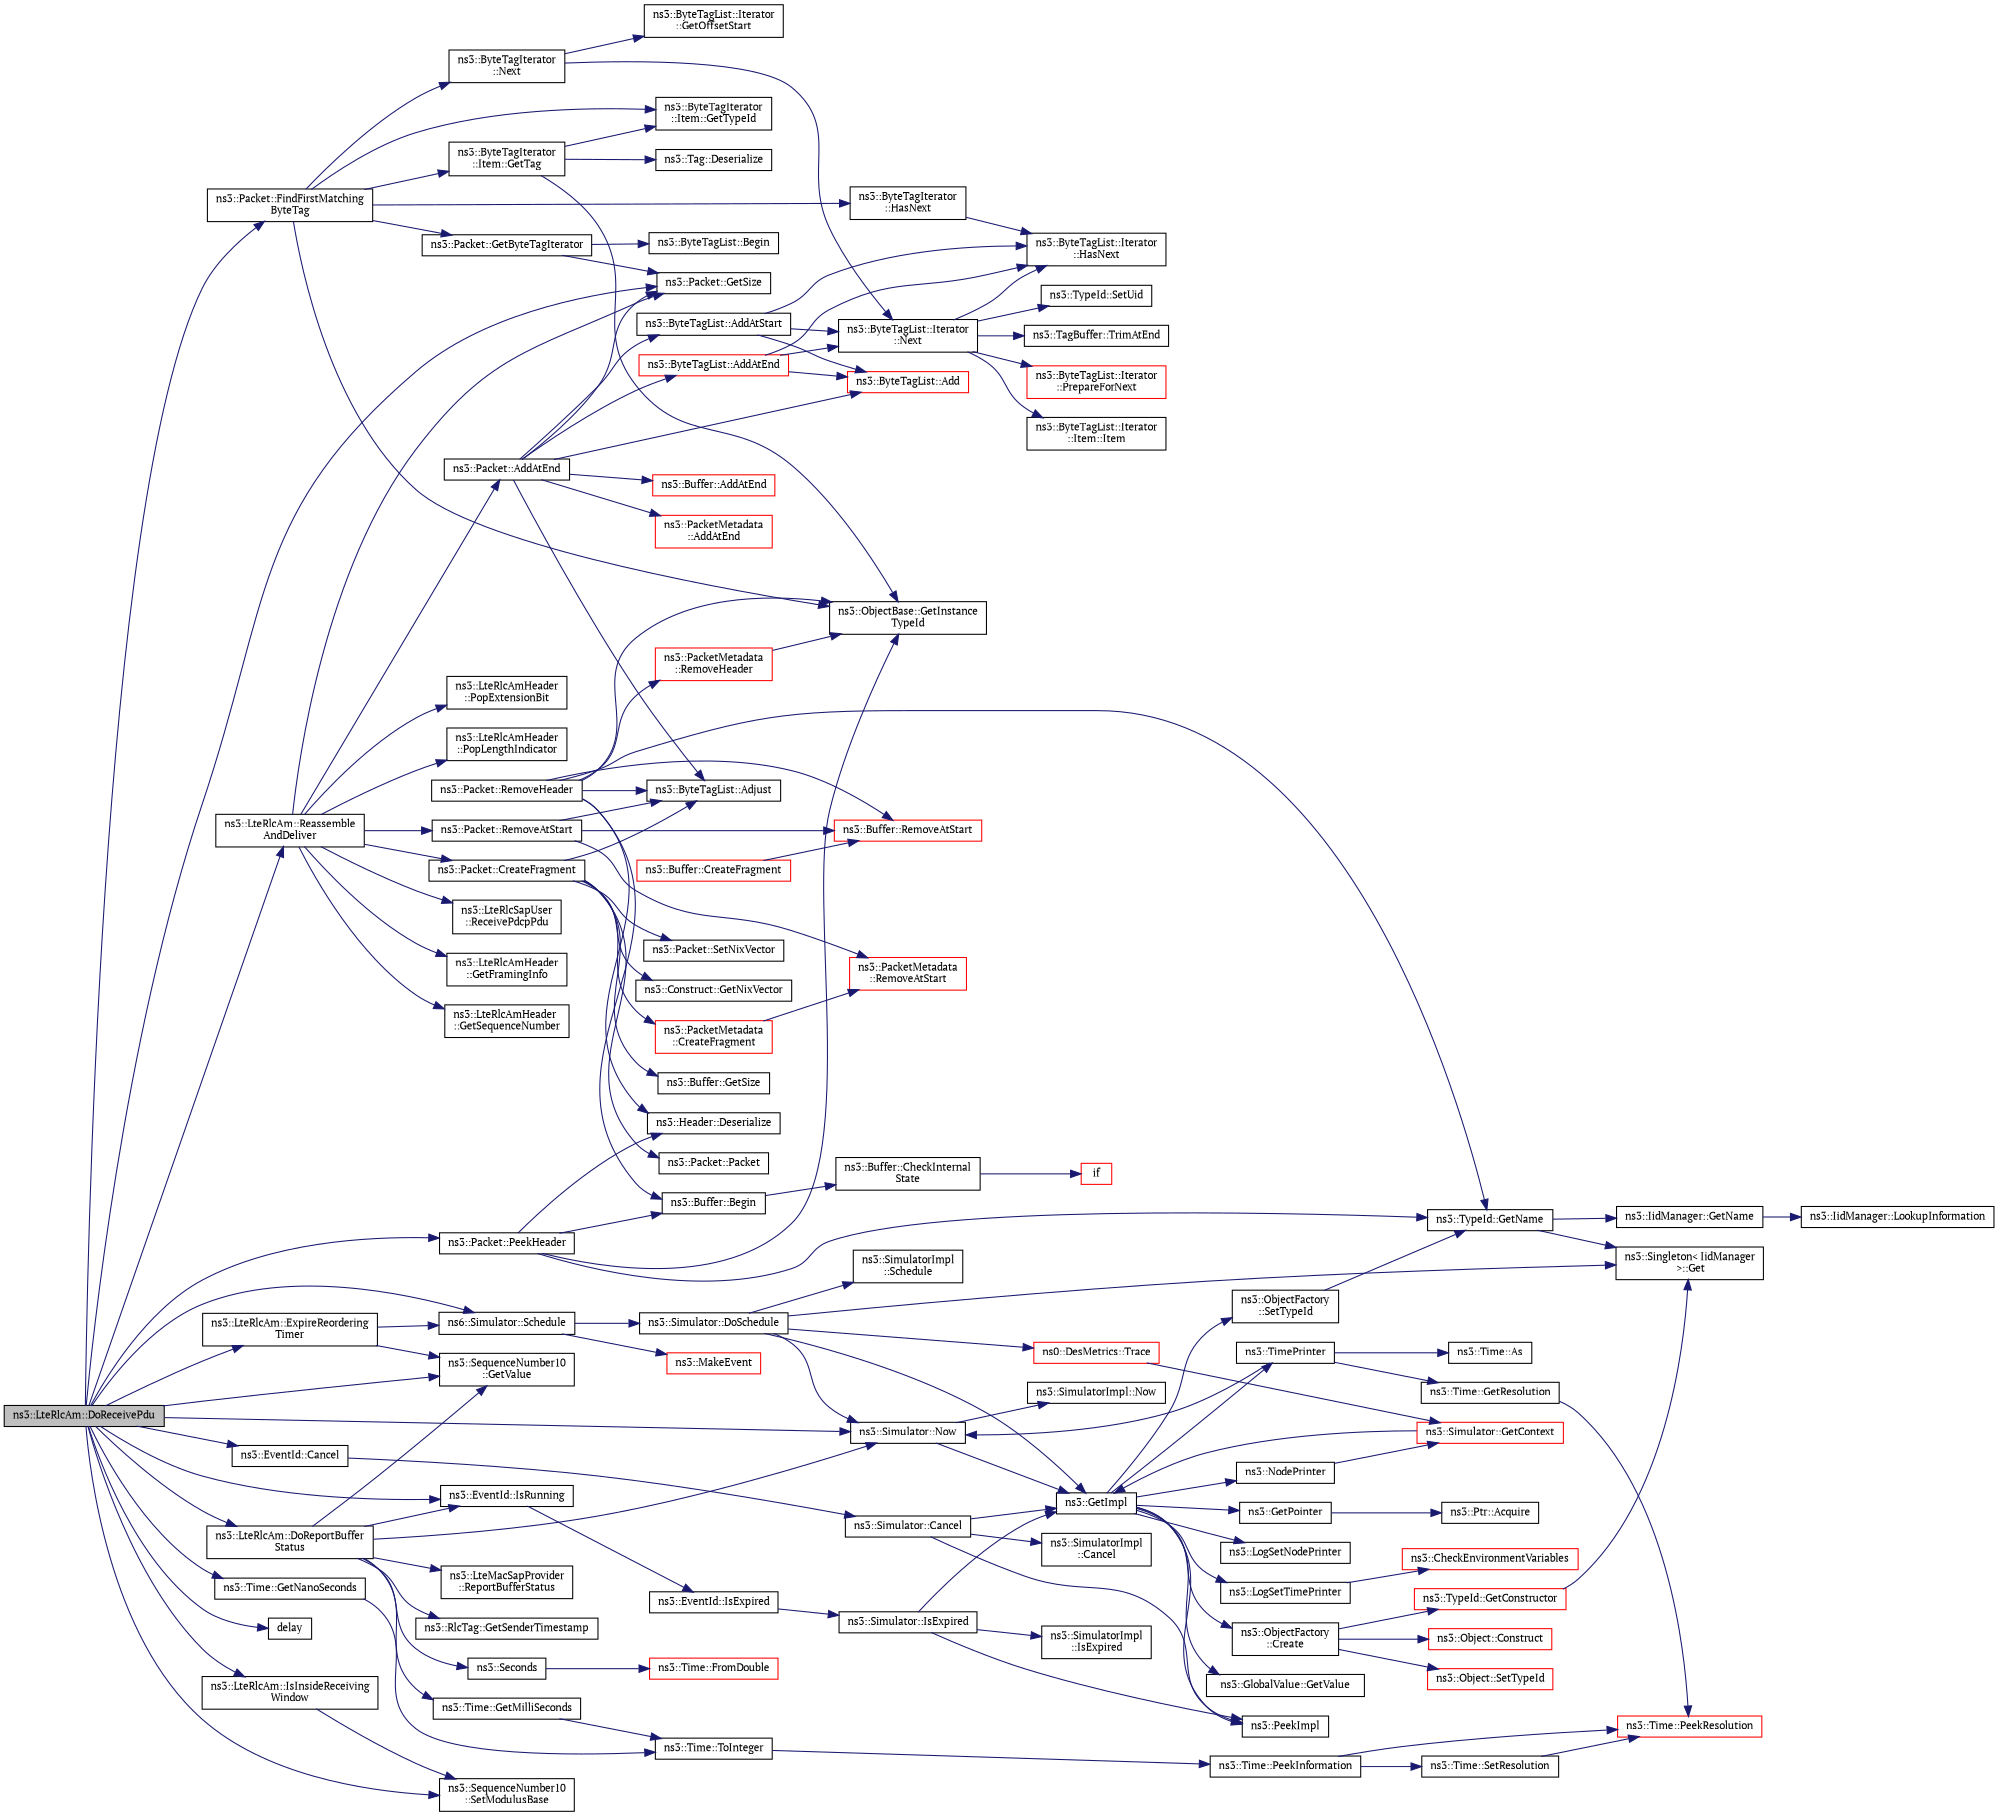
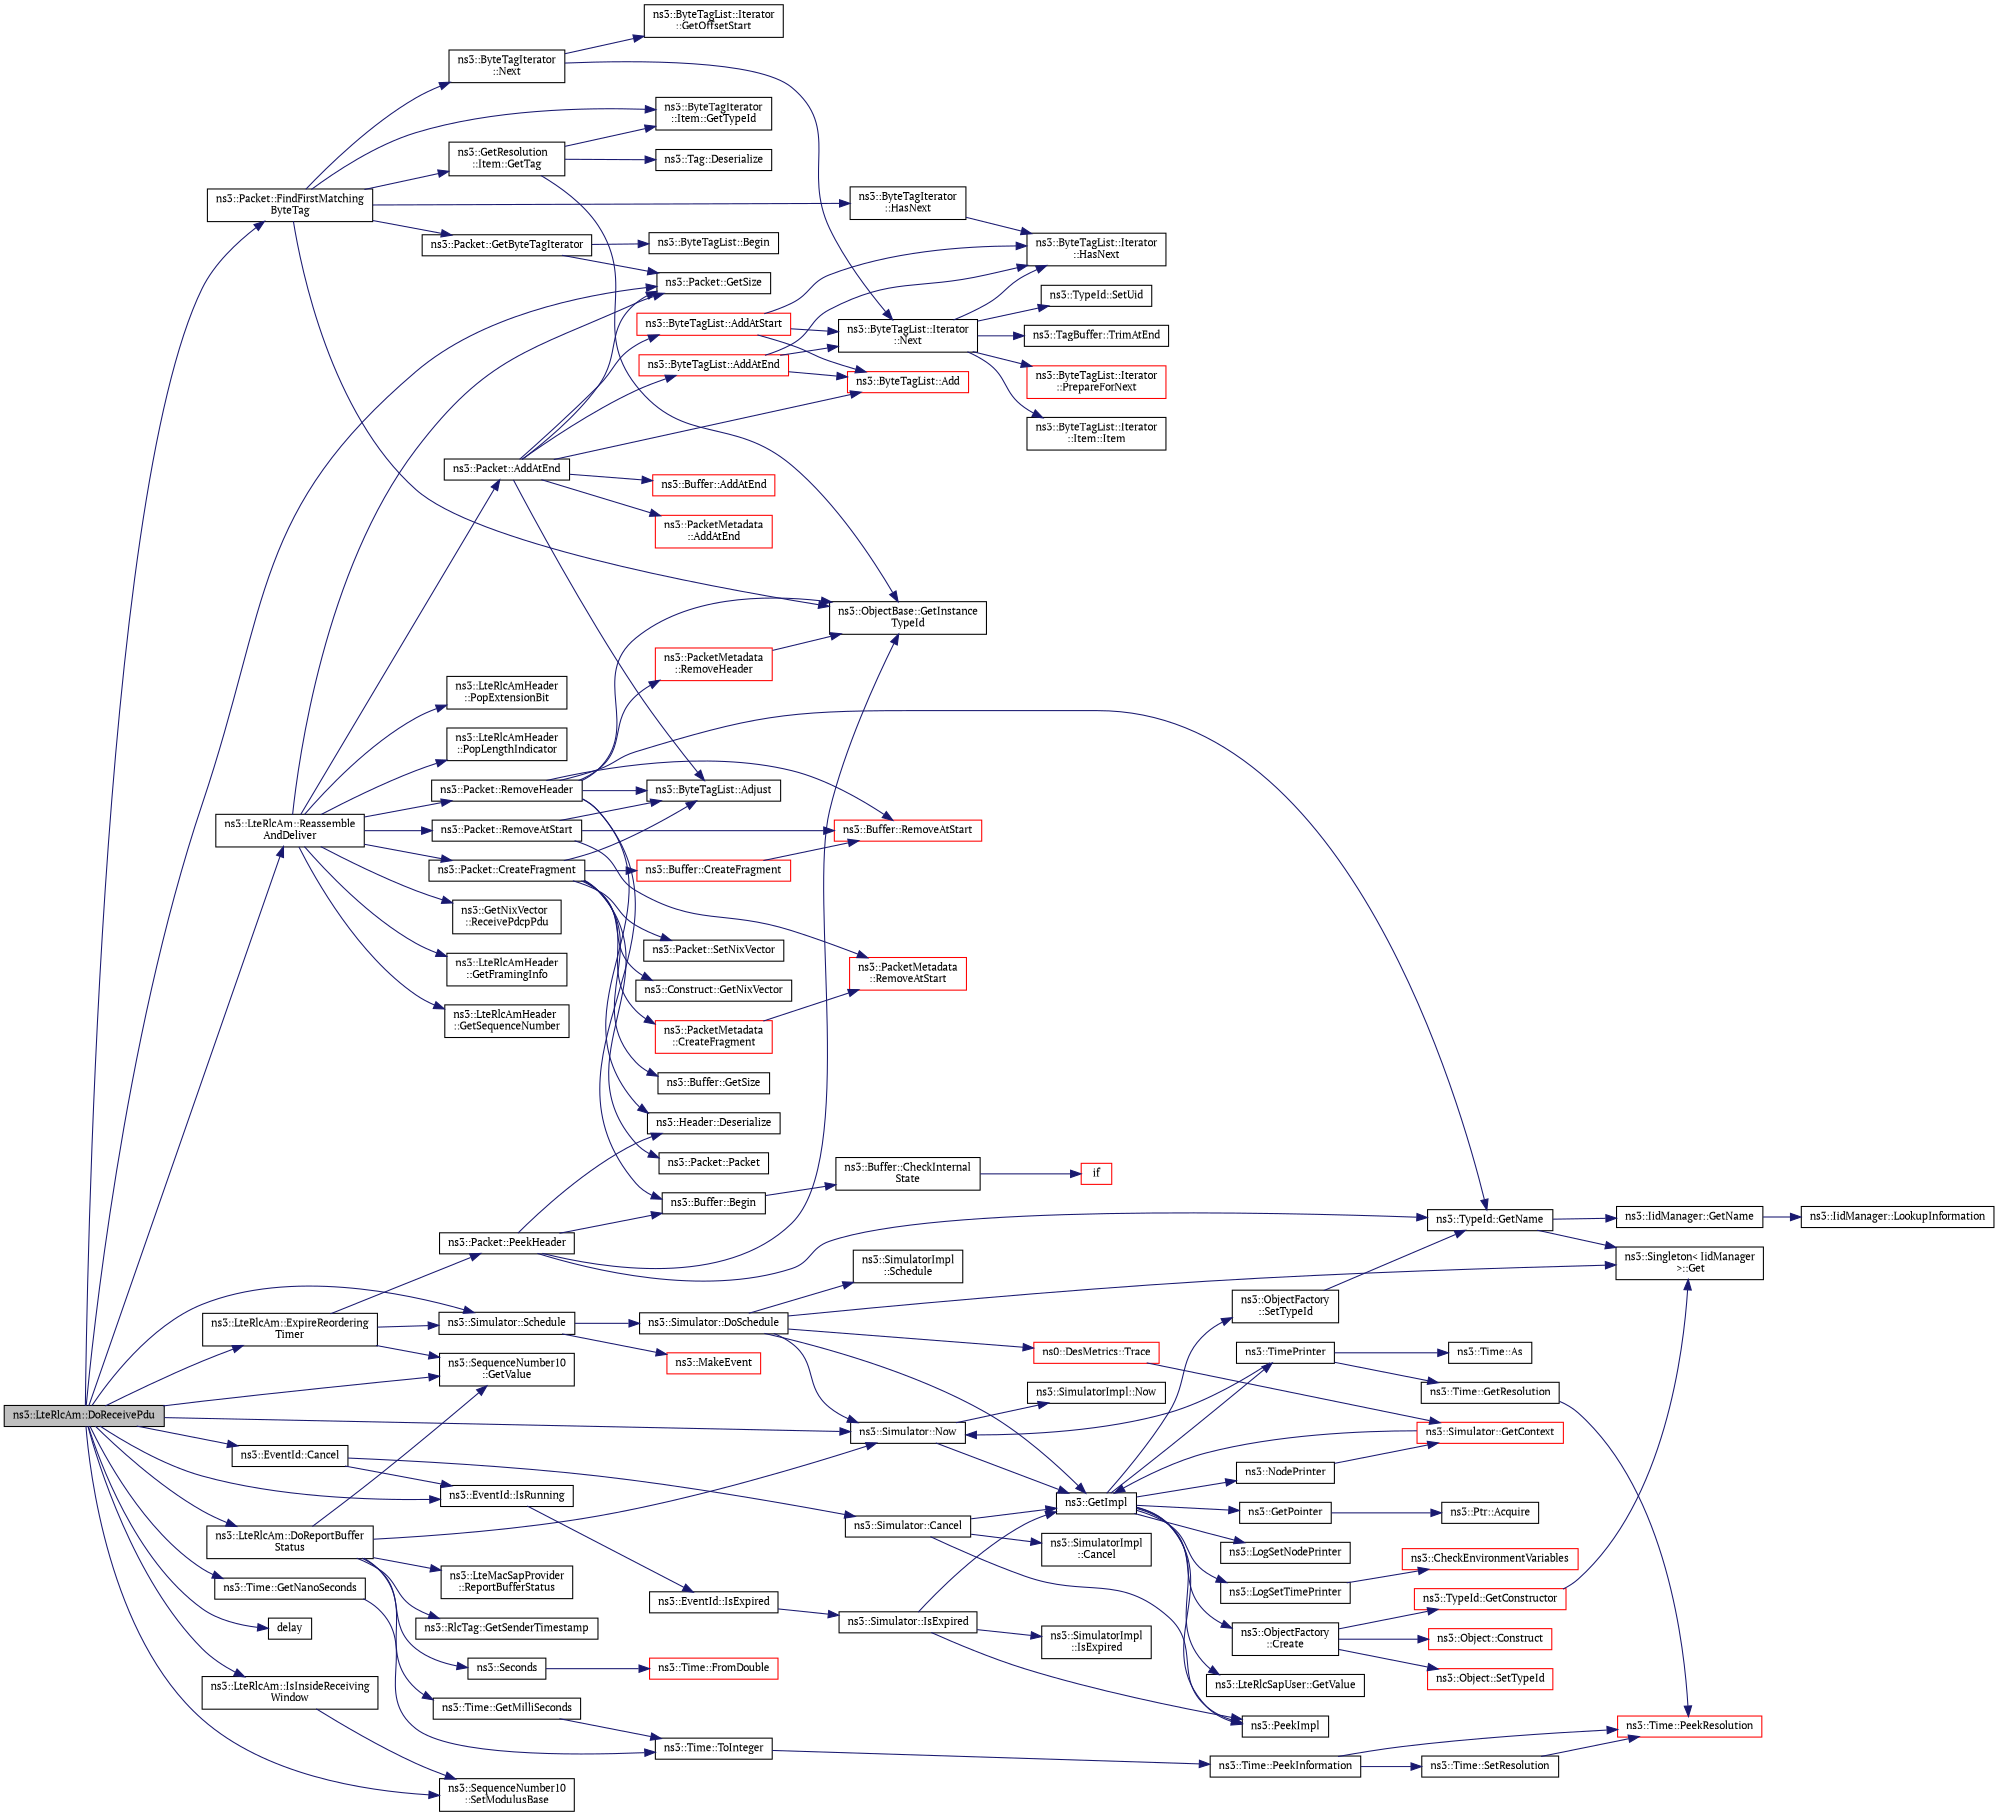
(507, 159) -> (507, 159)
(714, 324) -> (714, 324)
none -> (403, 810)
none -> (605, 871)
(507, 917) -> (507, 917)
(230, 1267) -> (401, 1286)
(507, 1323) -> (507, 1323)
(407, 1517) -> (393, 1475)
(1285, 1685) -> (1285, 1685)
